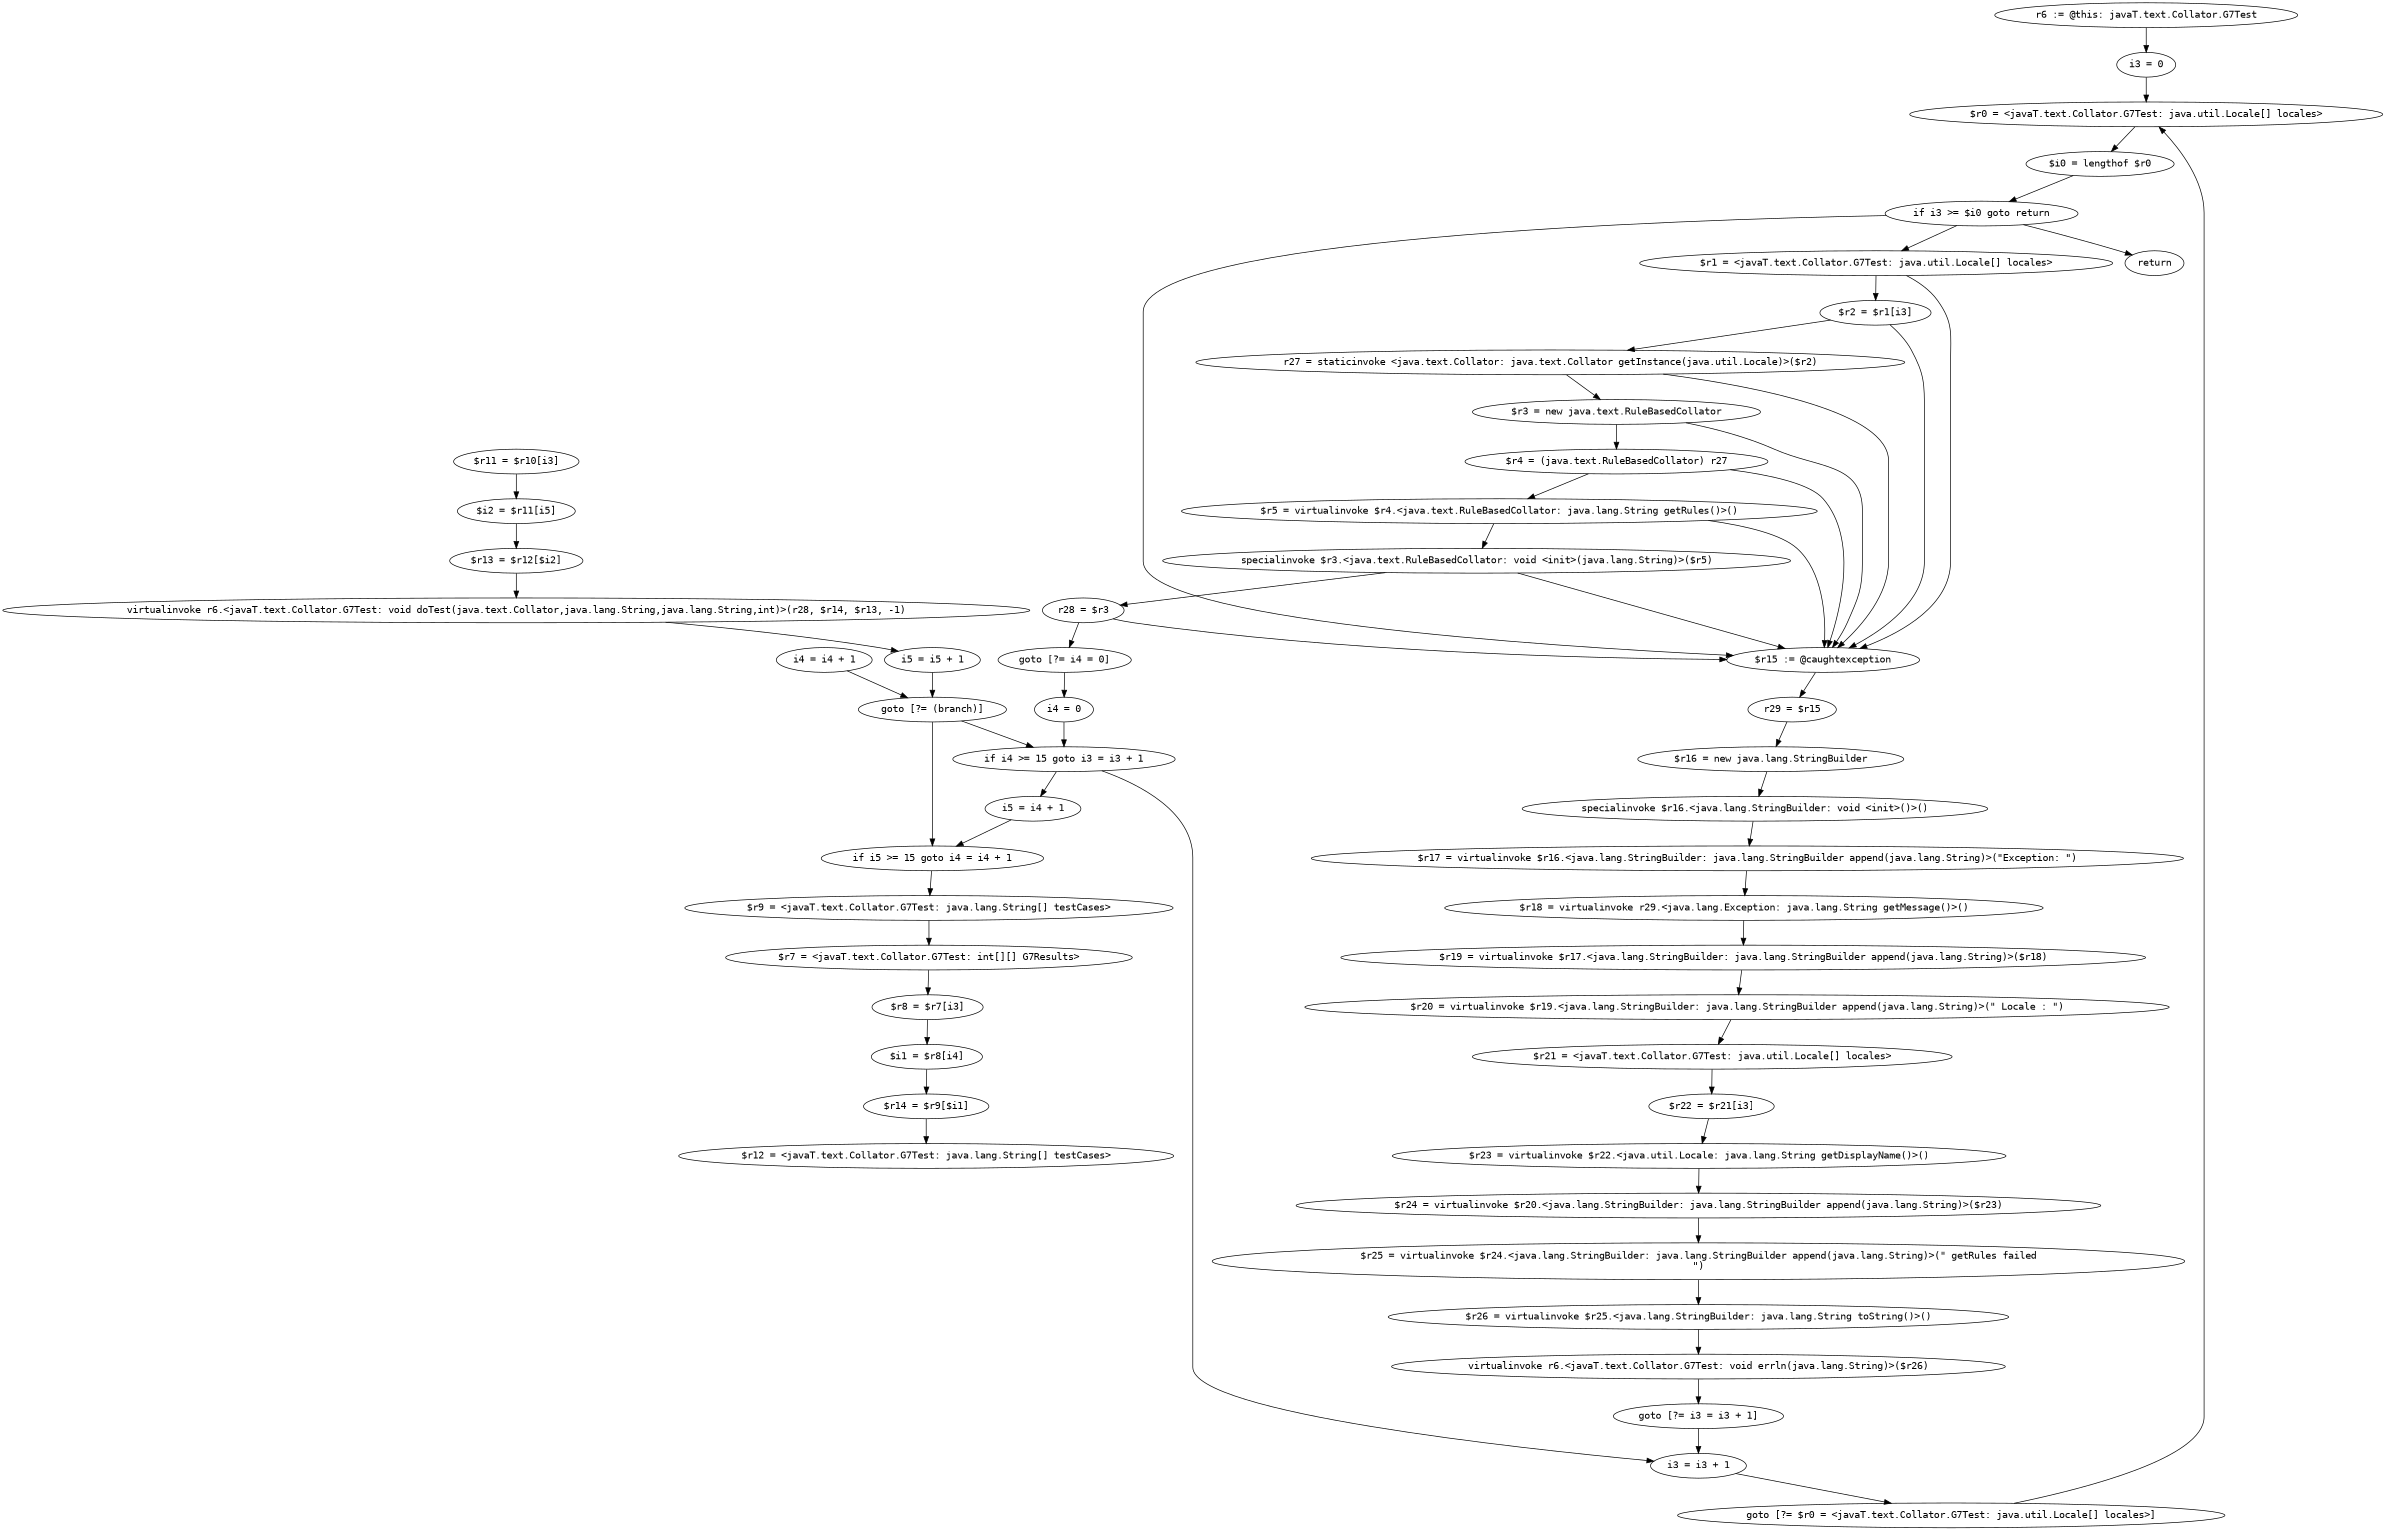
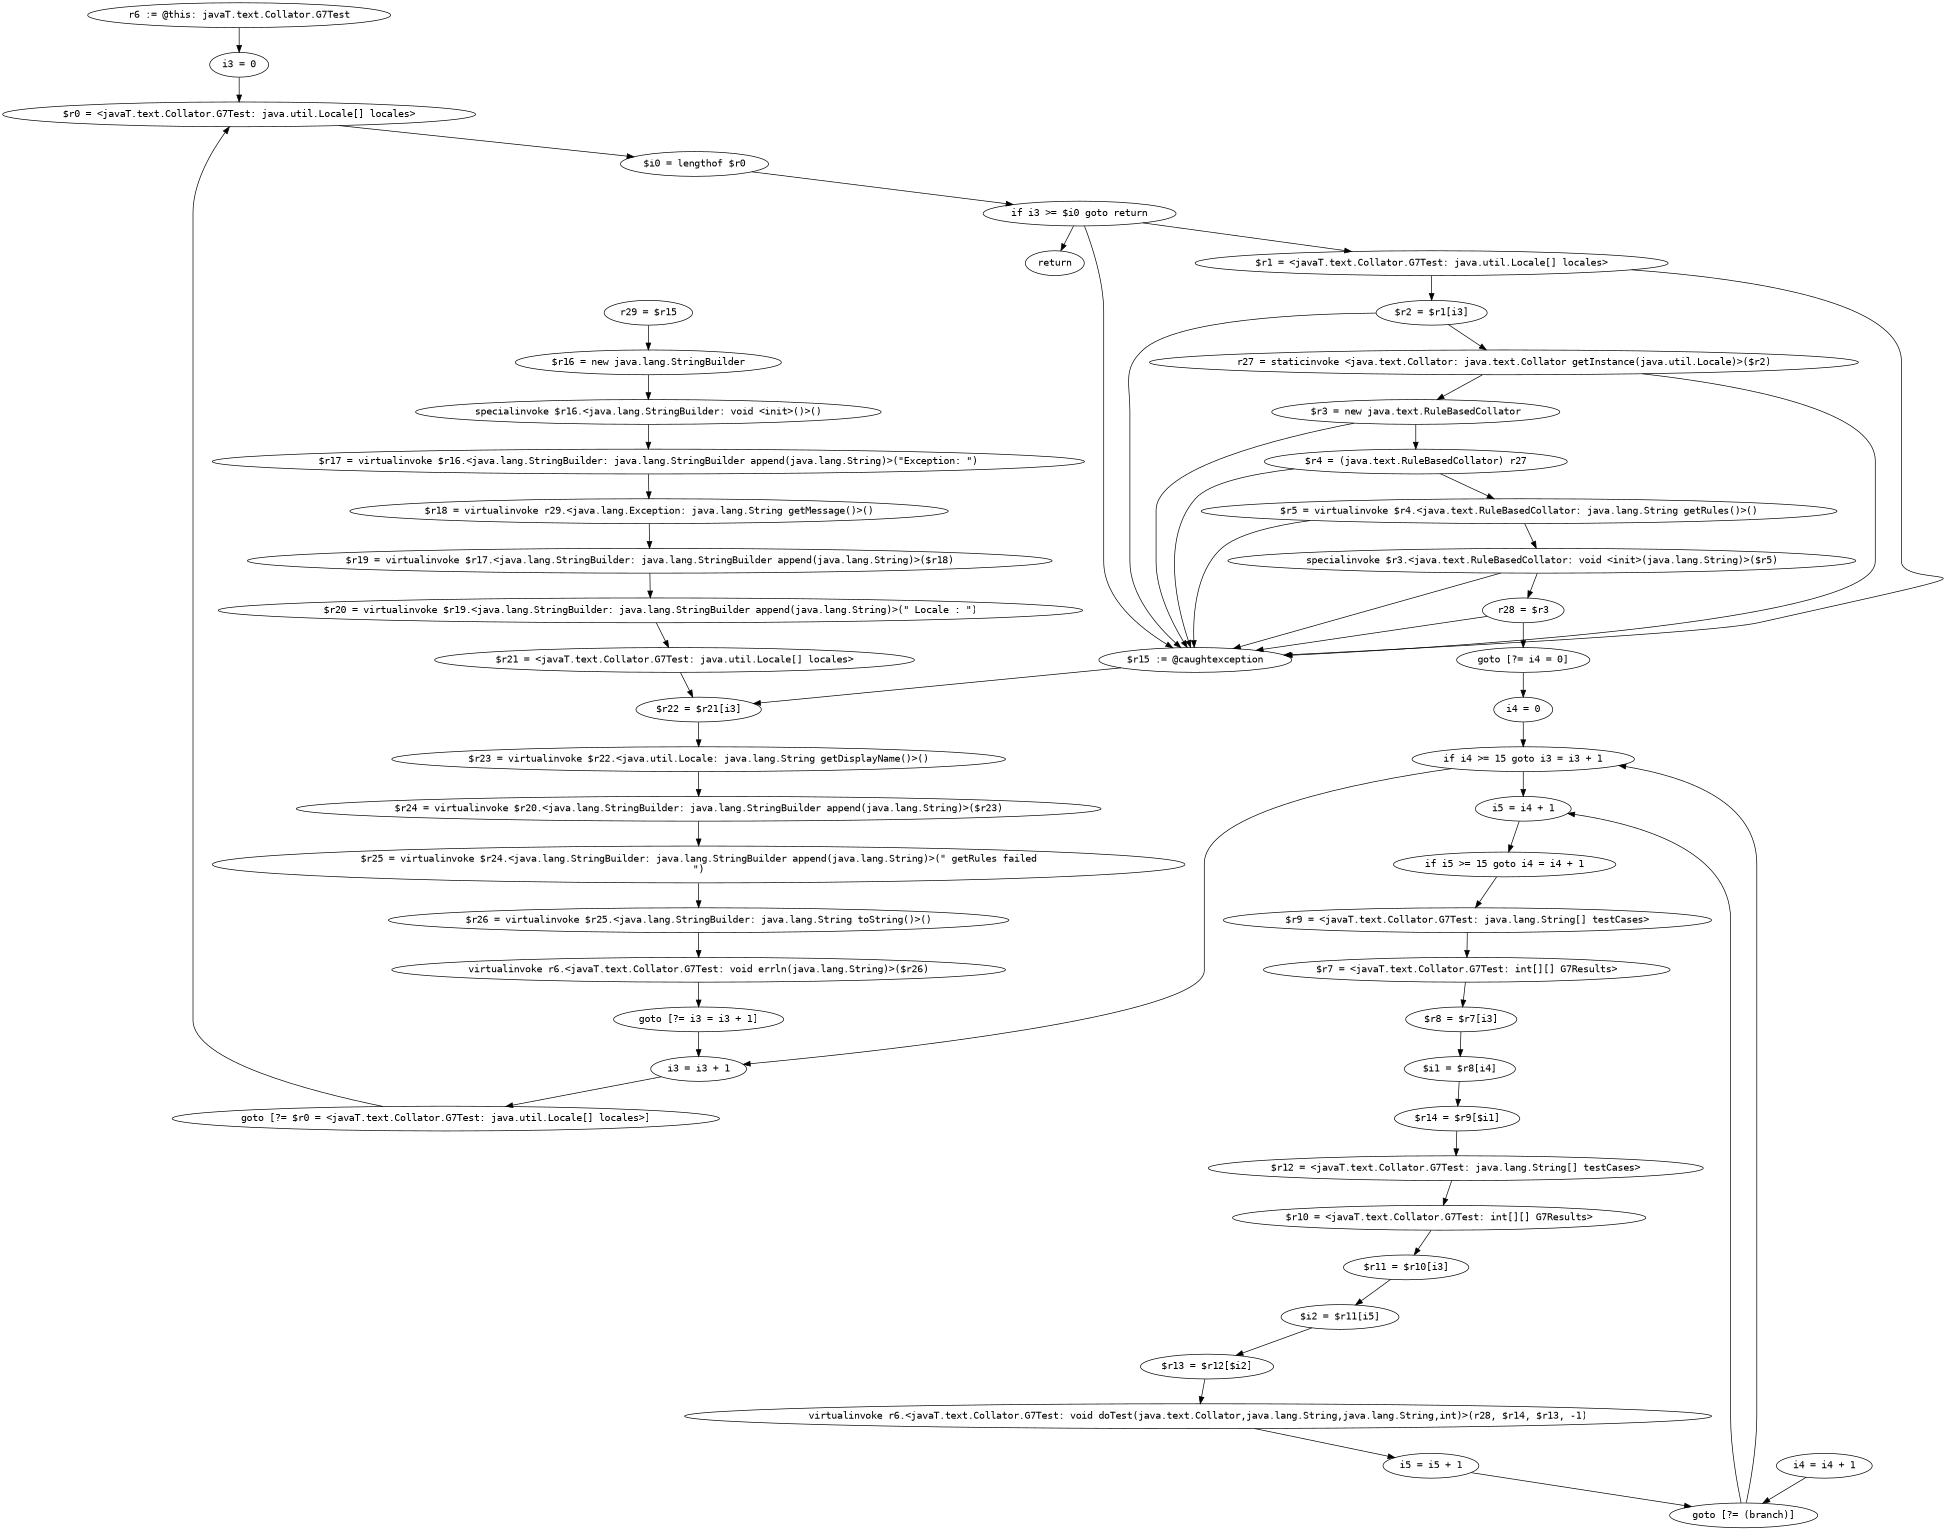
(1809, 682) -> (941, 685)
(932, 780) -> (1731, 1109)
none -> (1439, 1218)
